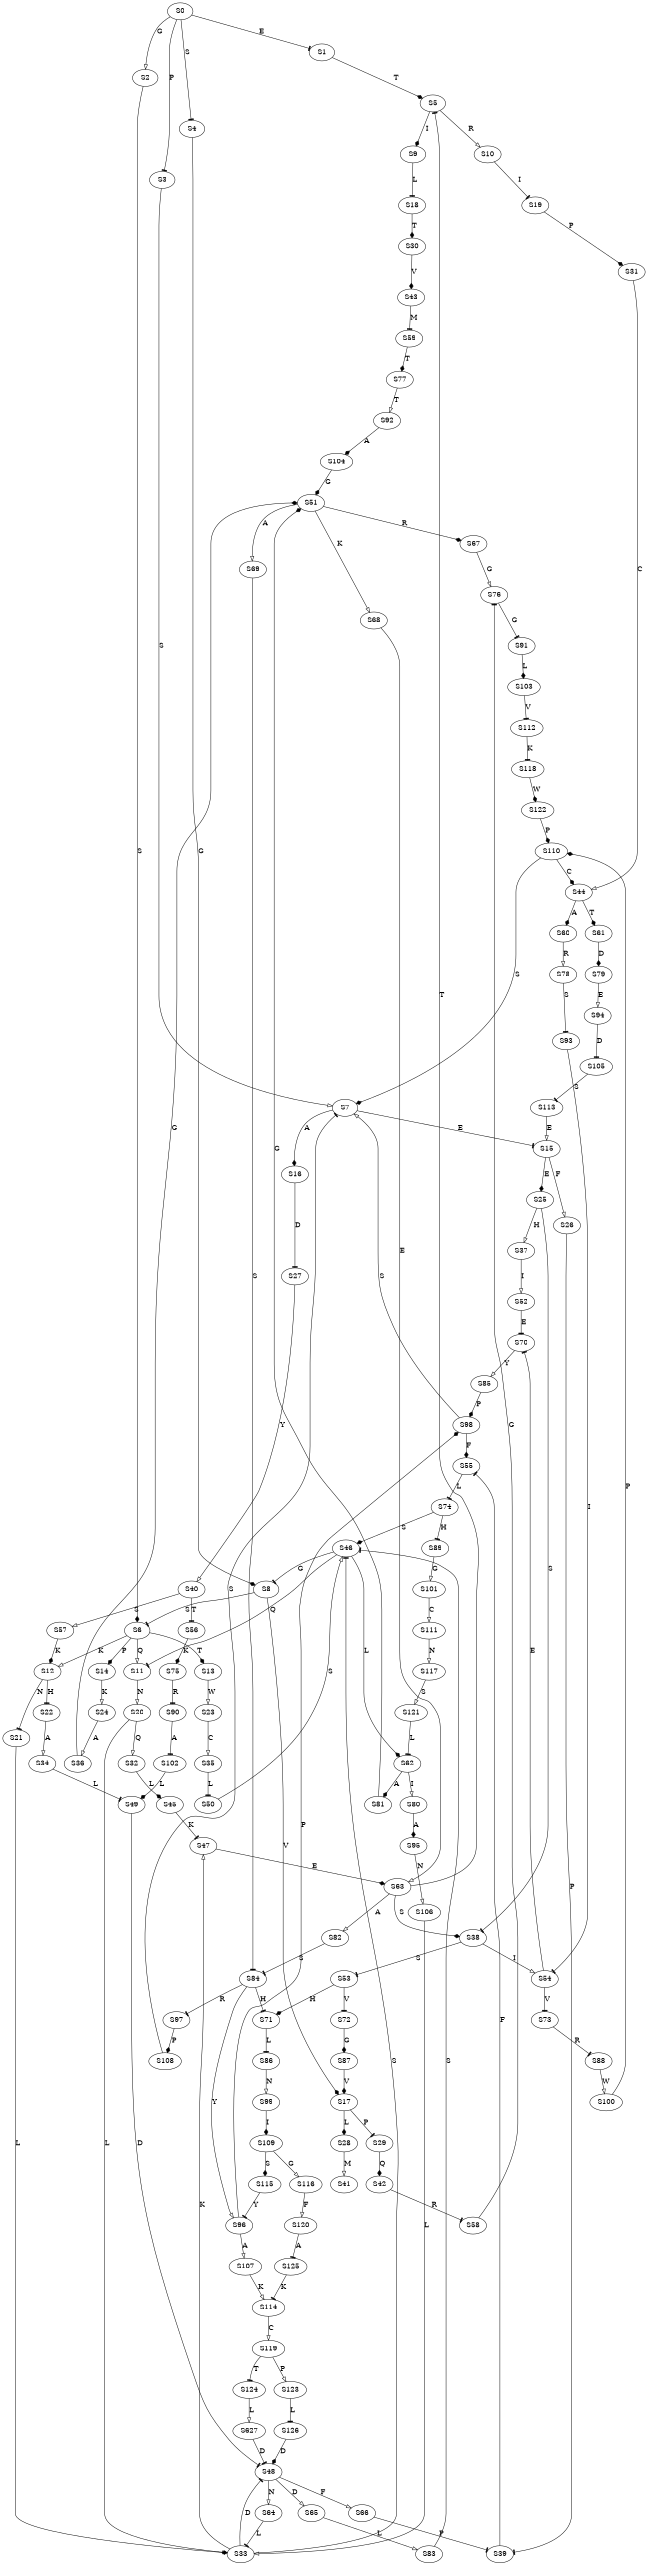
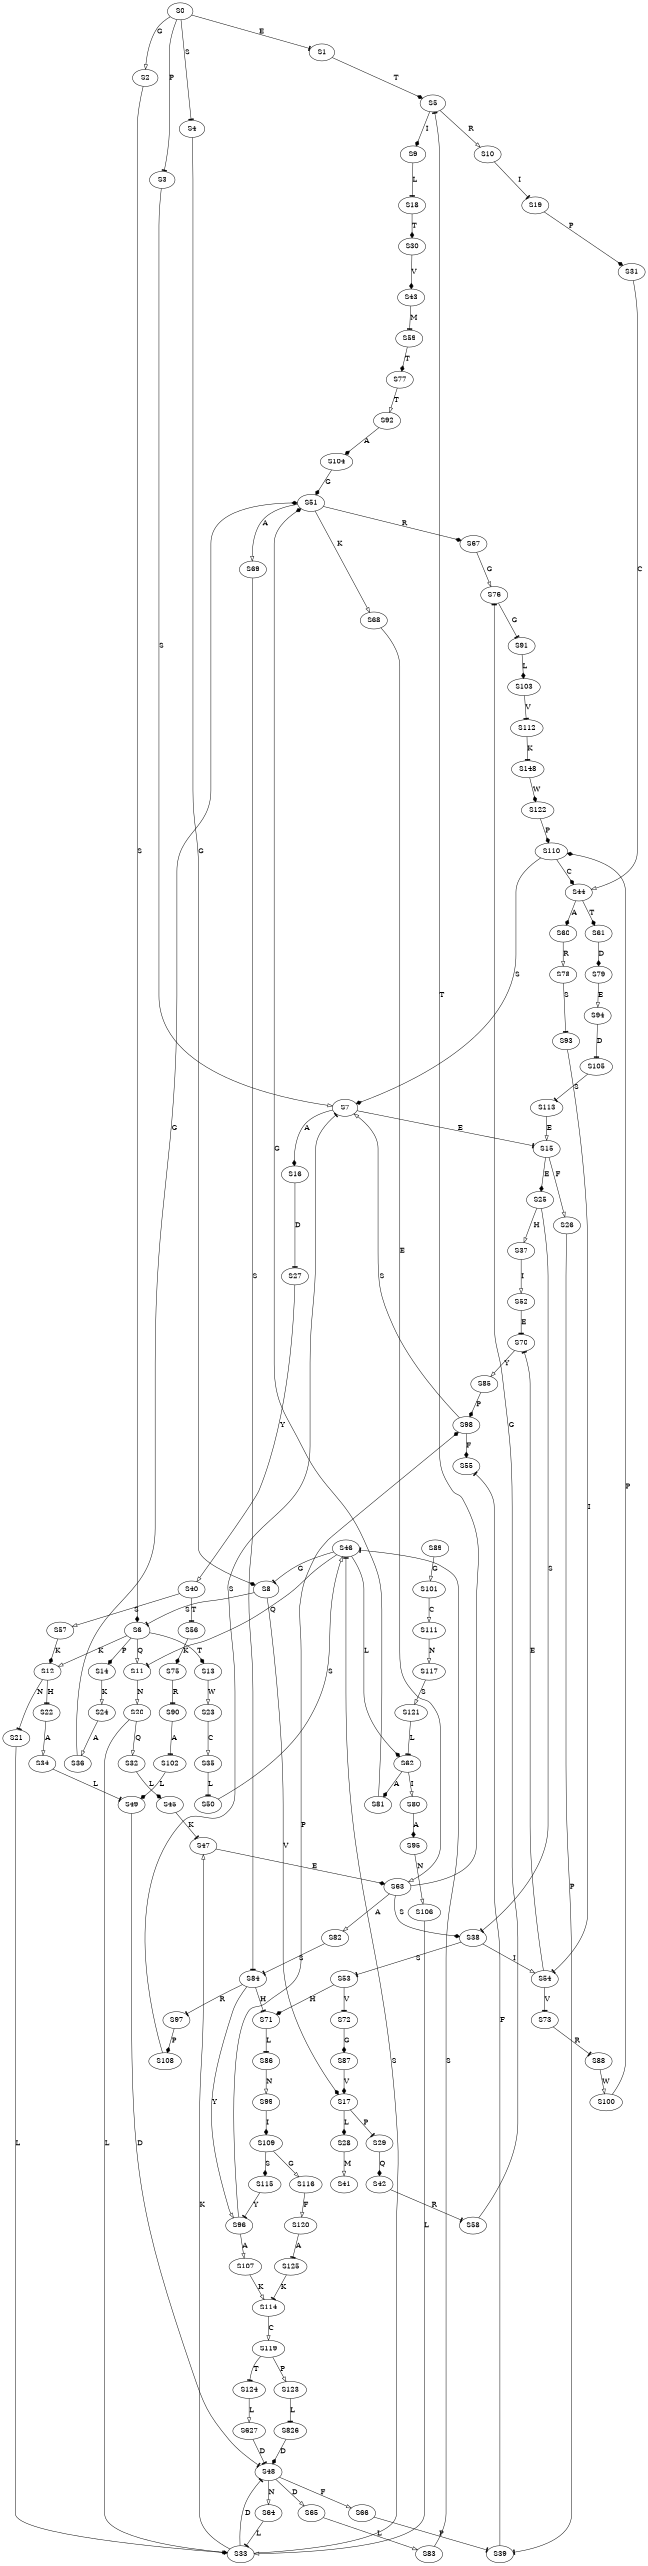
(528, 769) -> (528, 769)
(445, 1507) -> none
(290, 2431) -> (290, 2431)
